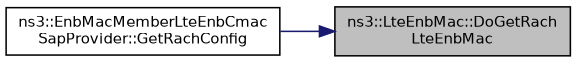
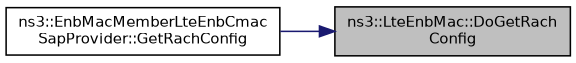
(453, 31) -> (453, 31)
